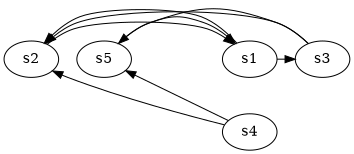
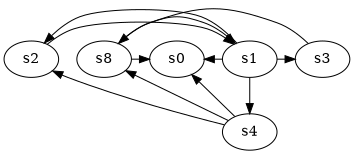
(182, 12) -> none
(104, 59) -> (104, 59)
none -> (177, 59)
none -> (250, 91)
